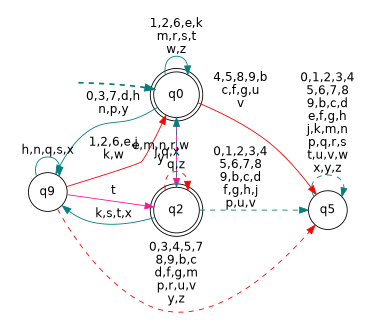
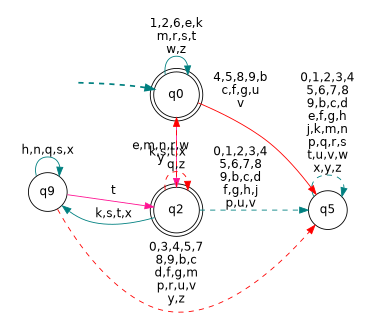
(88, 132) -> none
(167, 152) -> (167, 152)
(177, 157) -> (177, 157)
(125, 168) -> none
